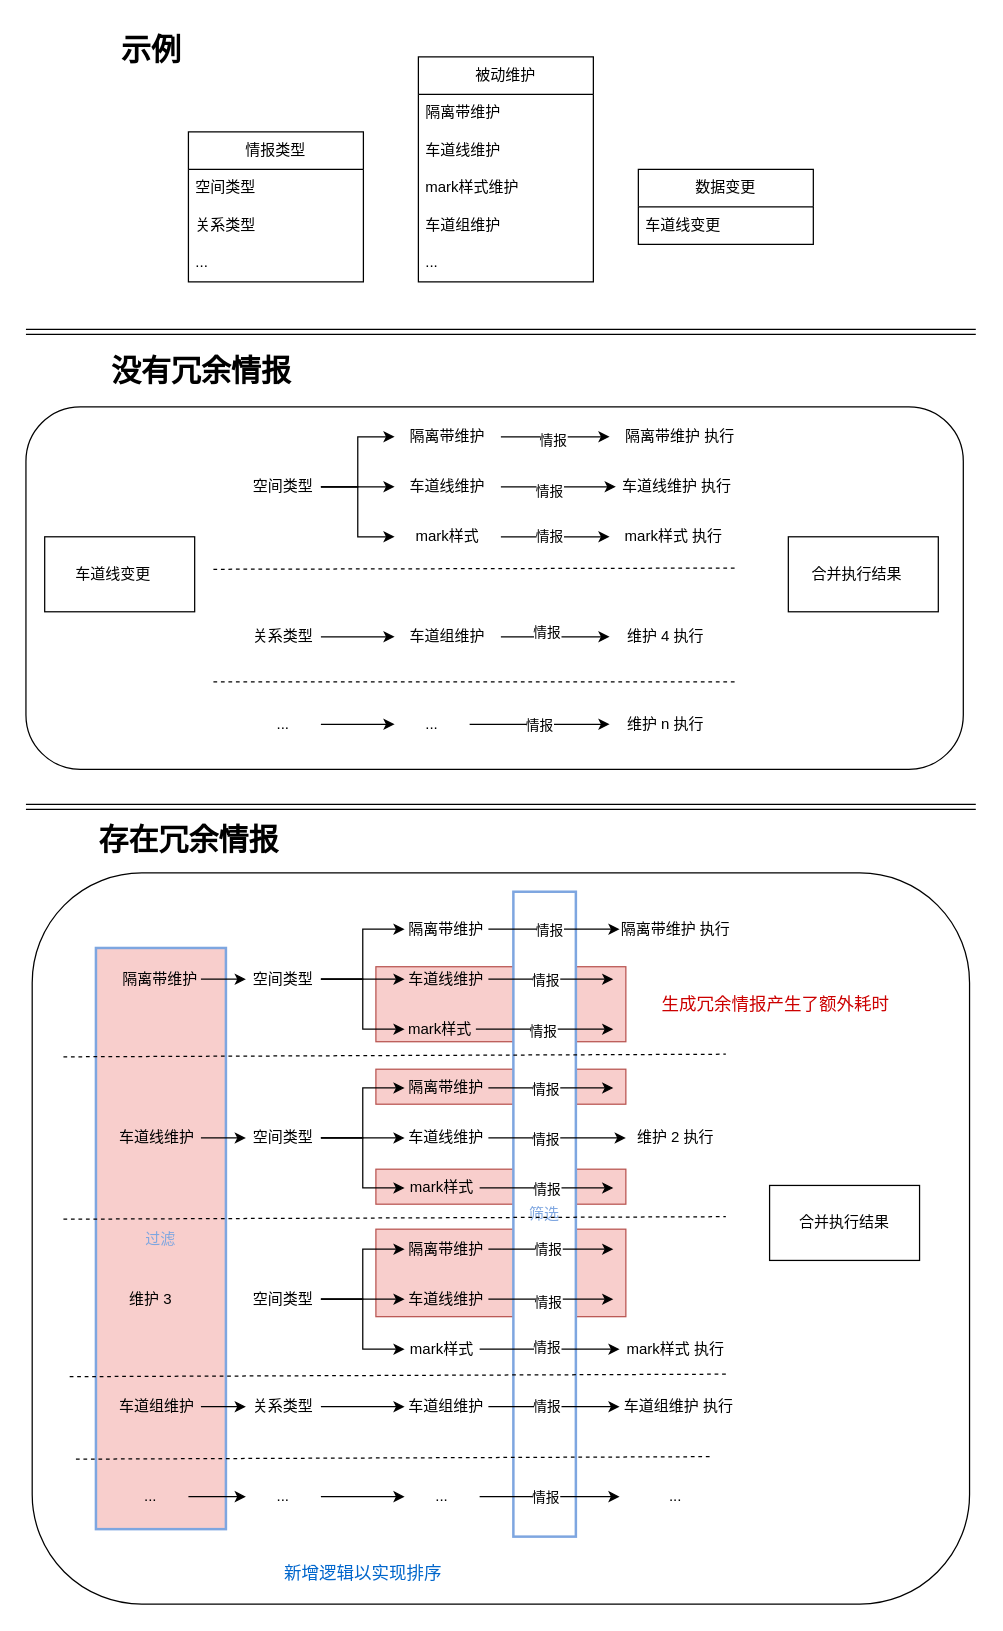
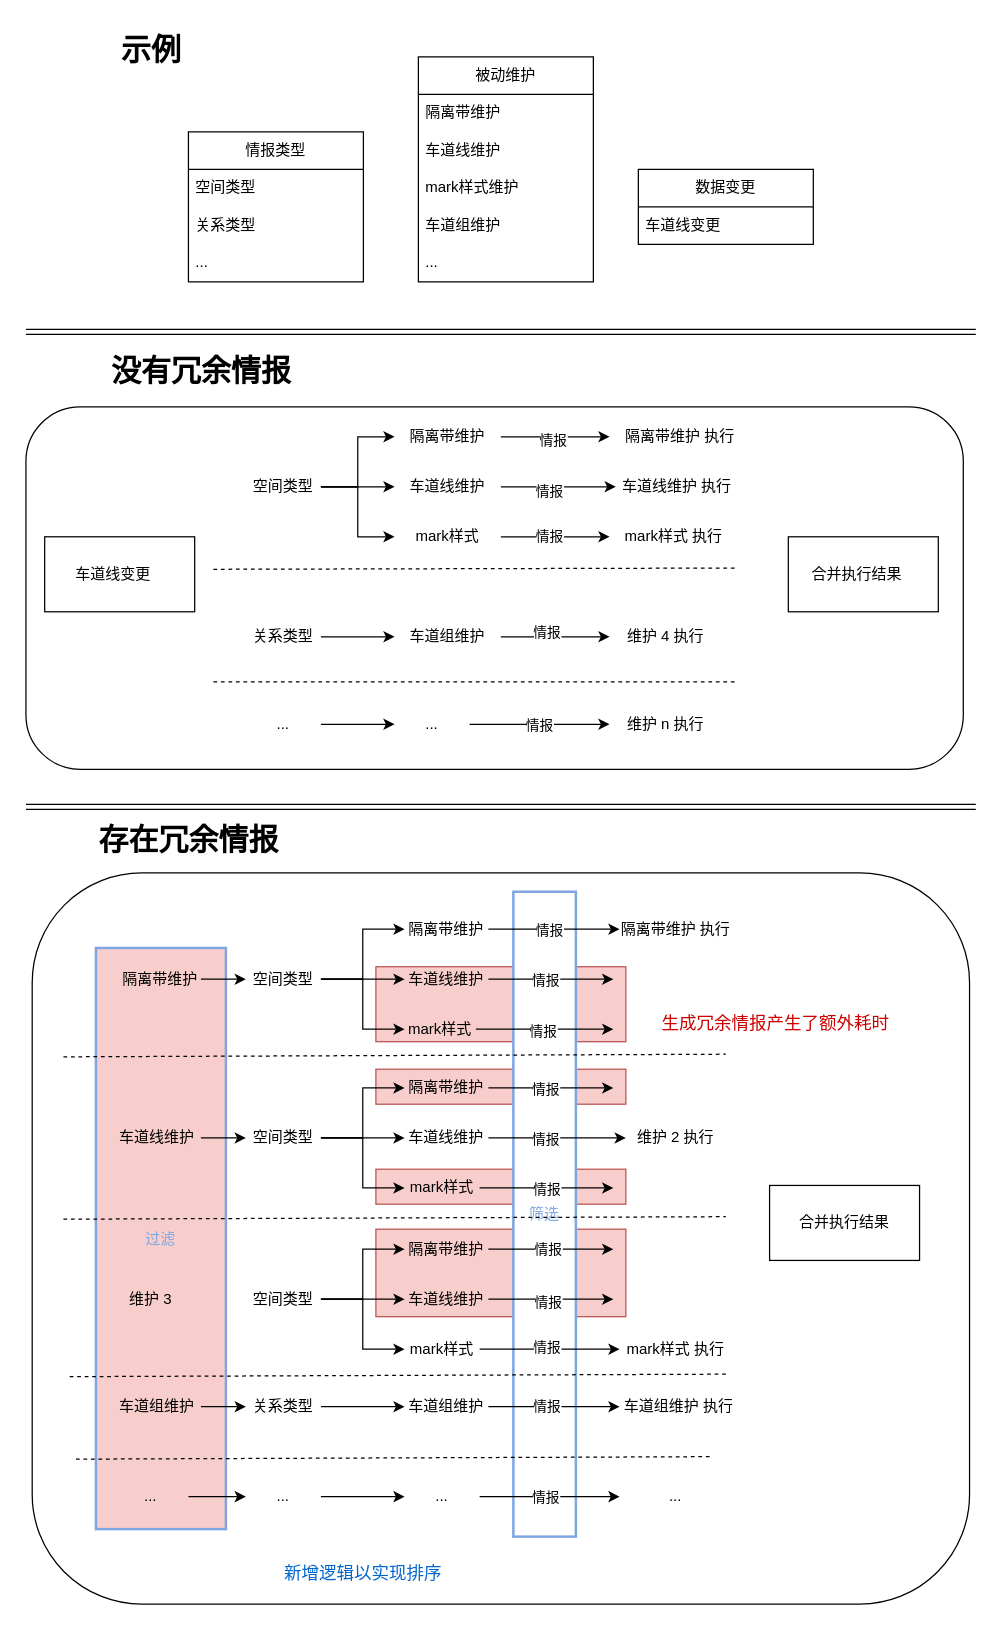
(776, 1004) -> (776, 1023)
